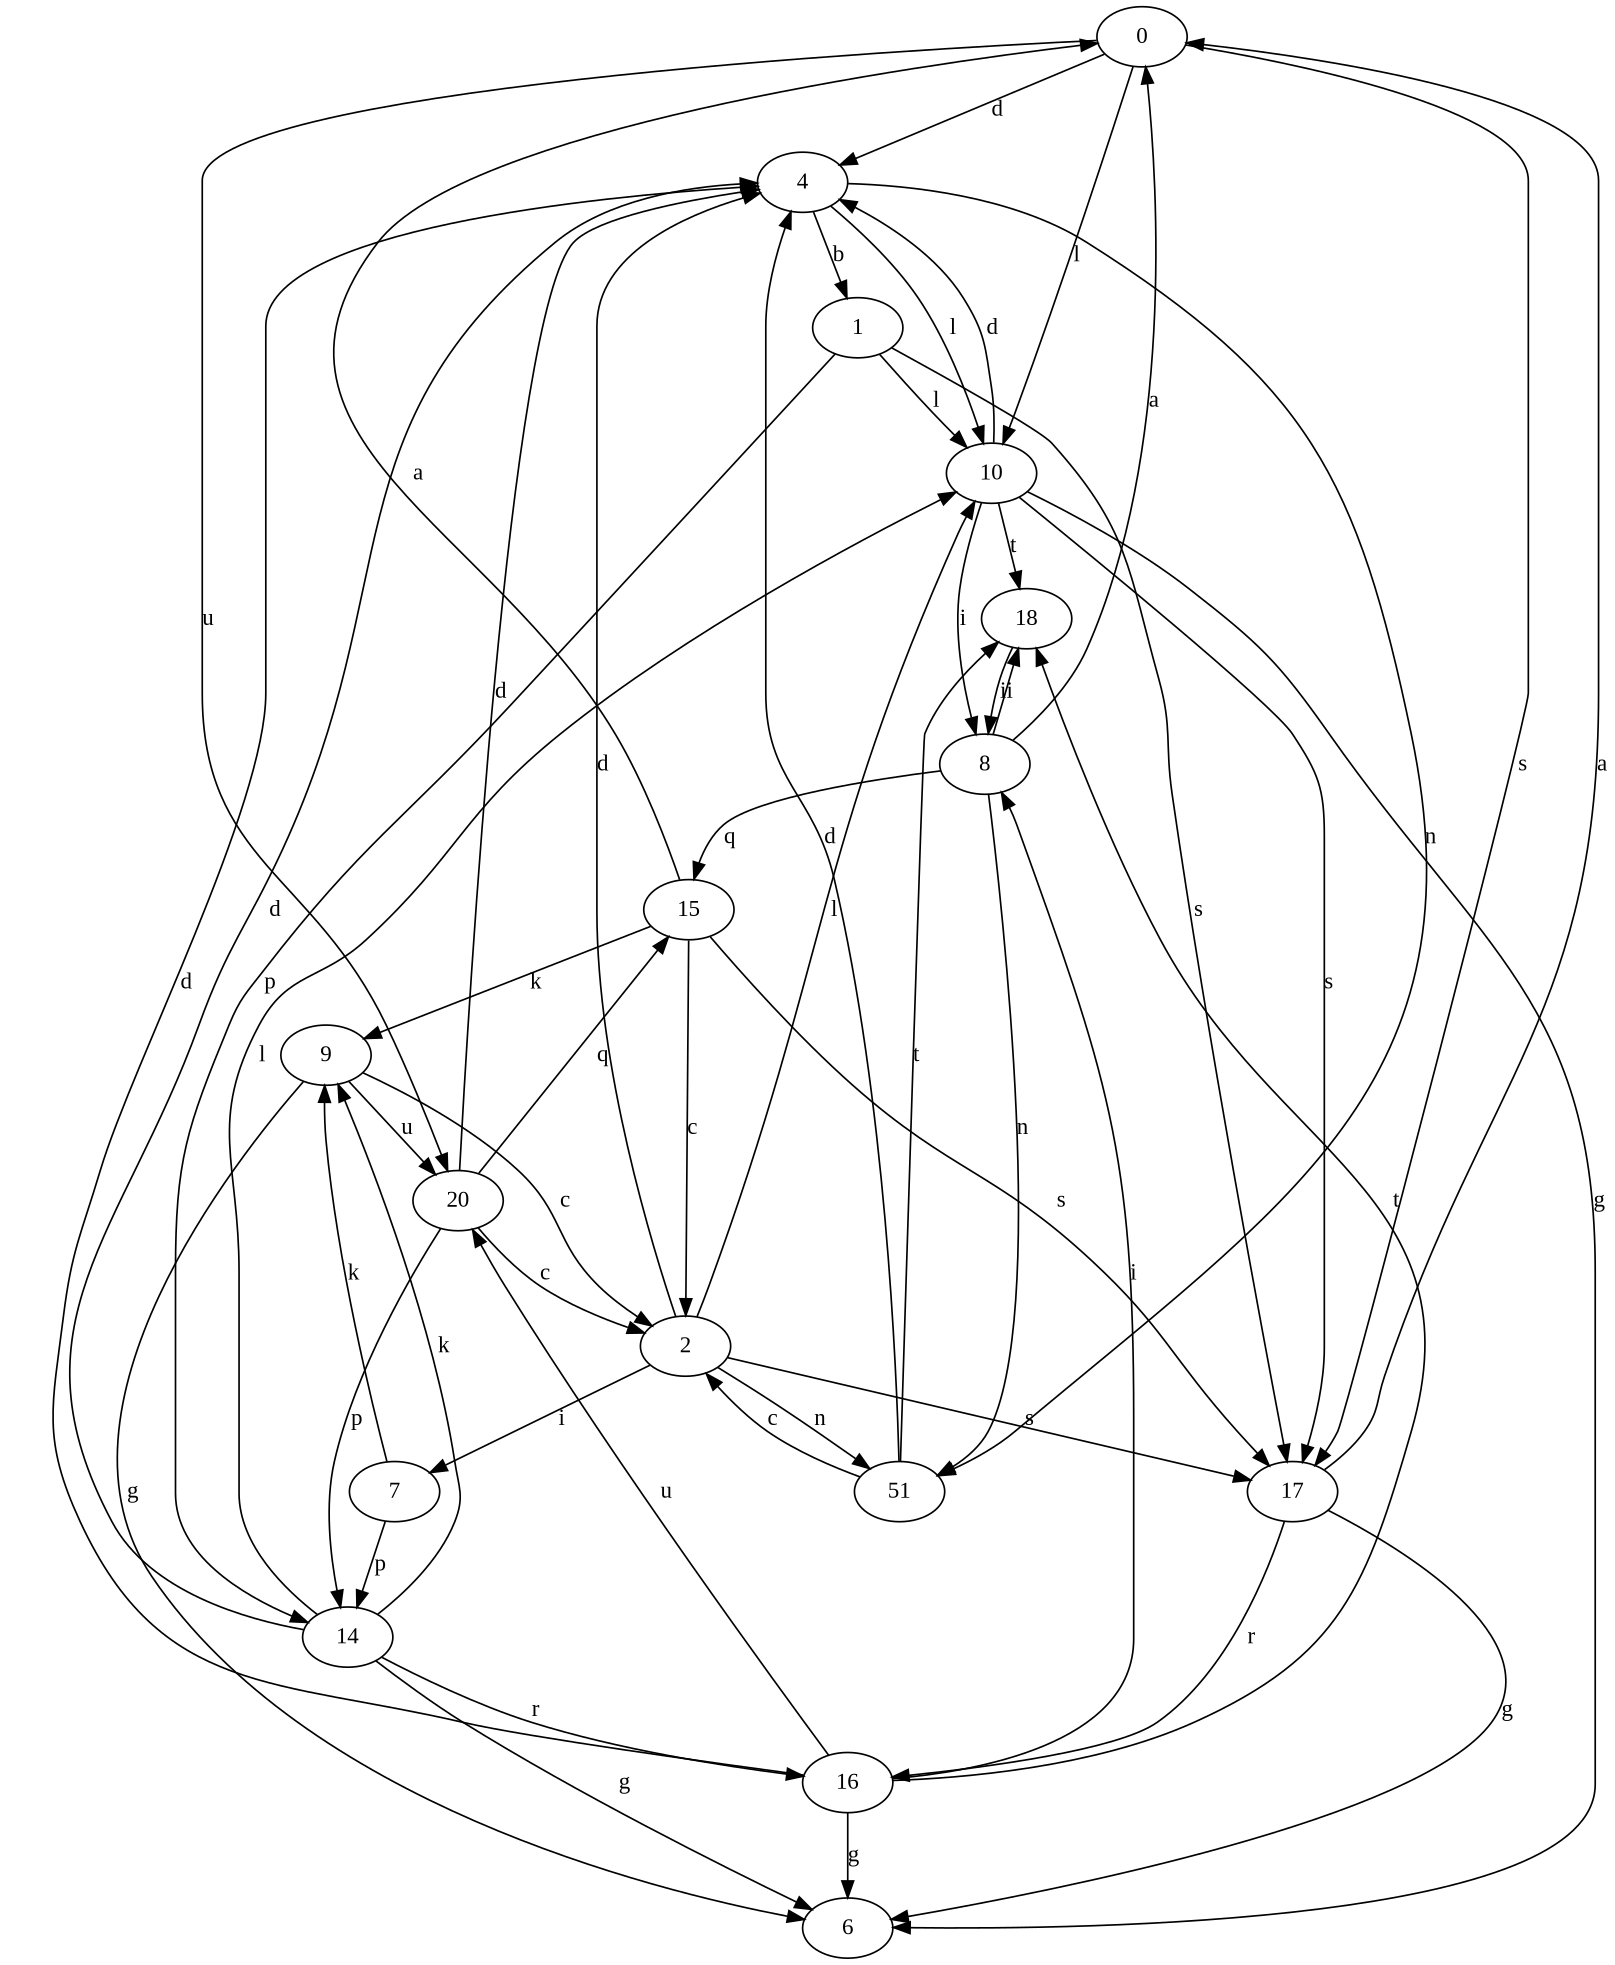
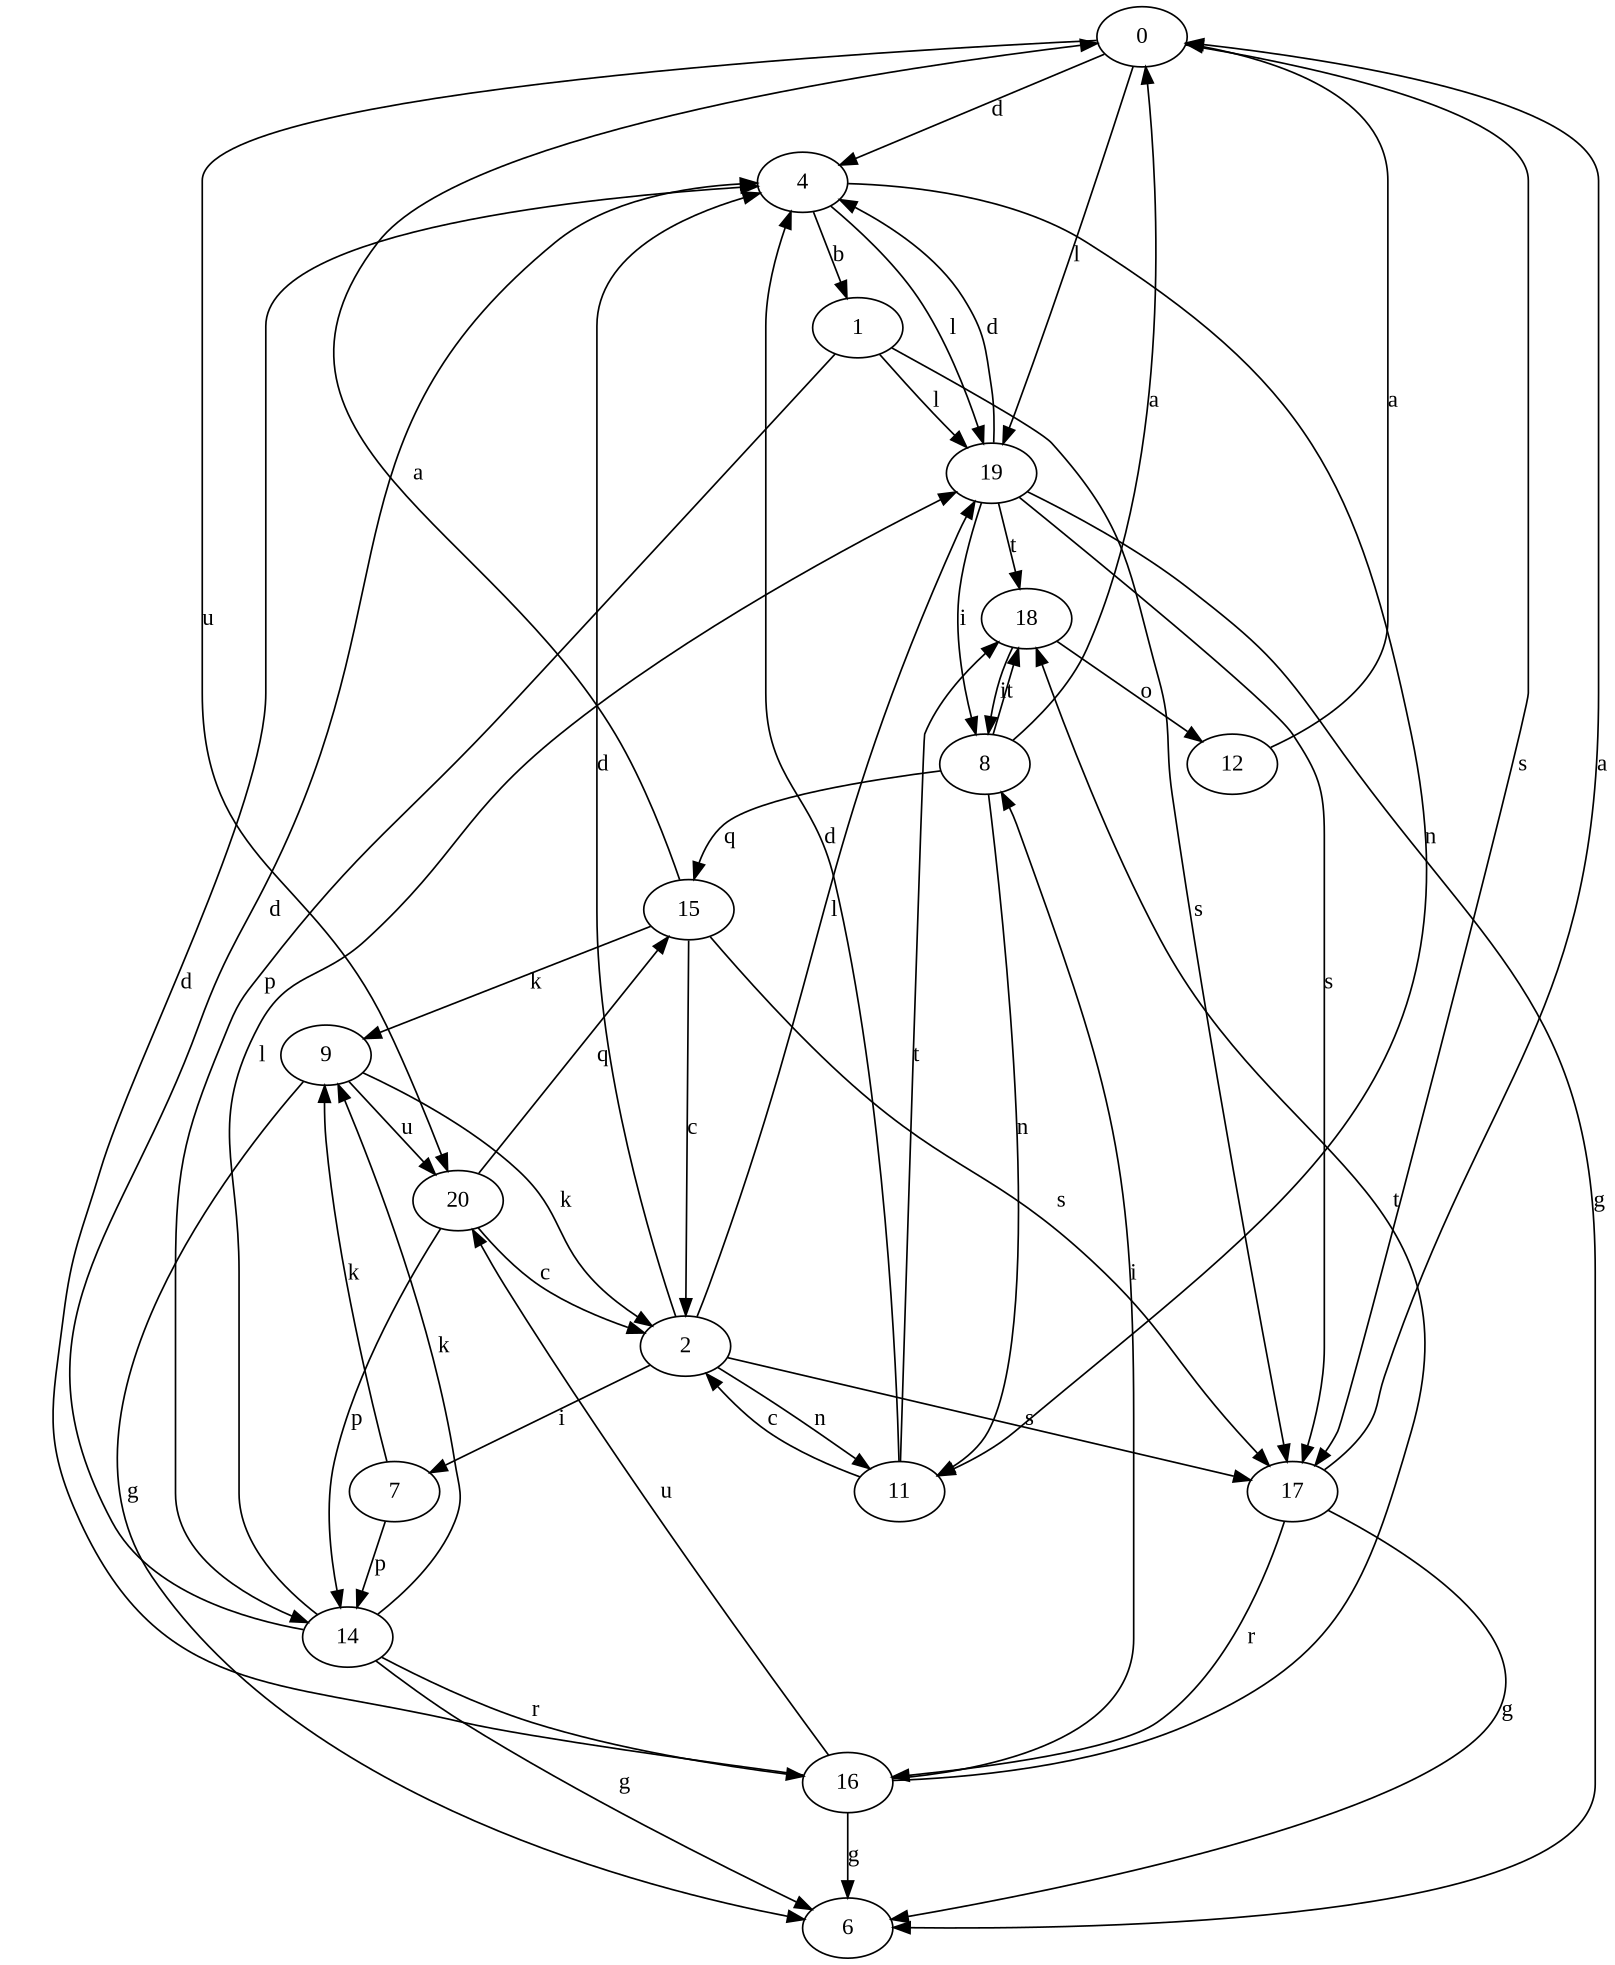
(992, 473) -> (992, 473)
(502, 614) -> none
(1010, 691) -> (1010, 691)
none -> (1232, 764)
(566, 1201) -> (566, 1201)
(900, 1492) -> (900, 1492)
